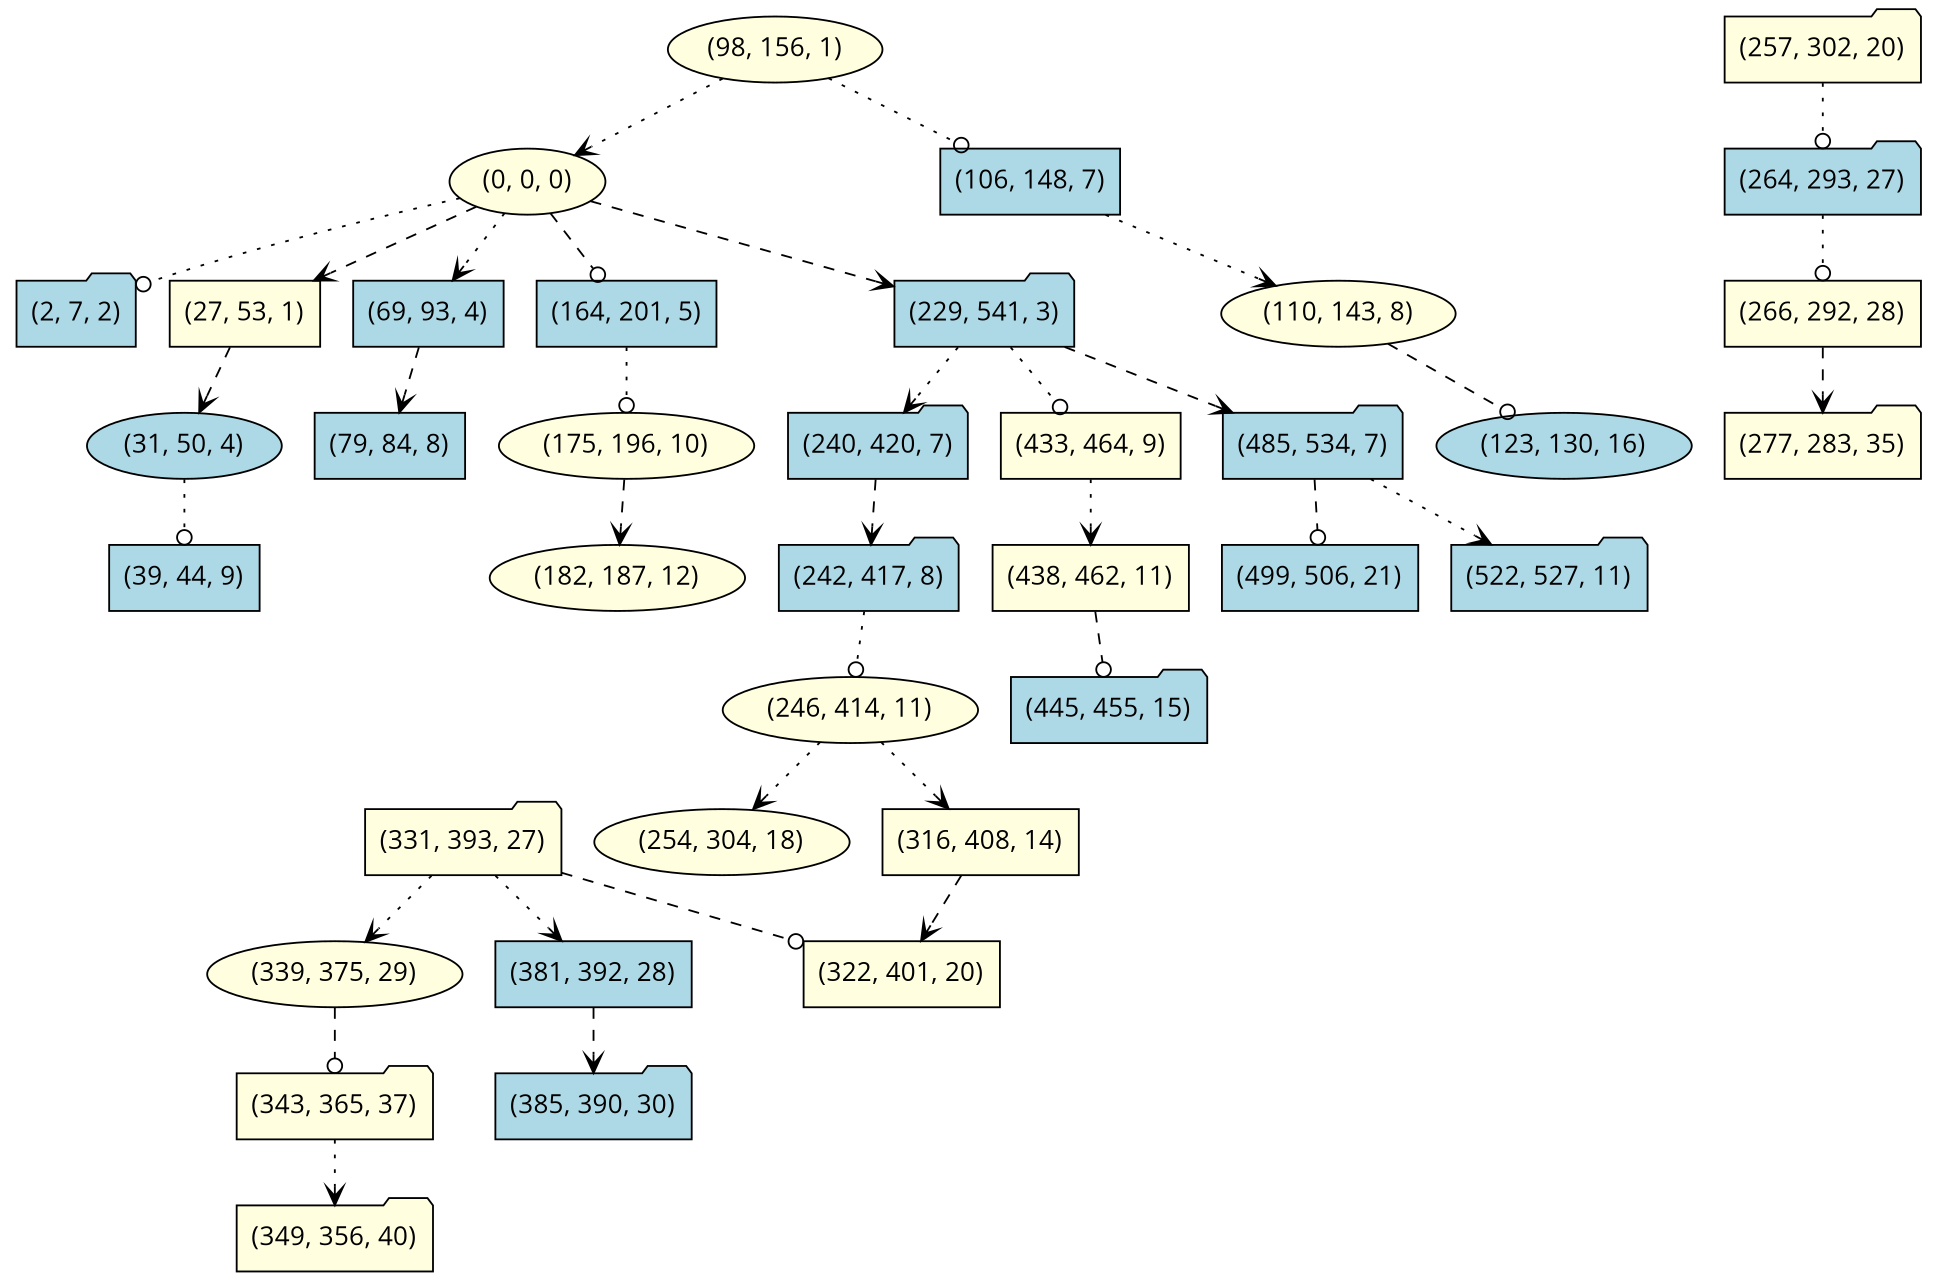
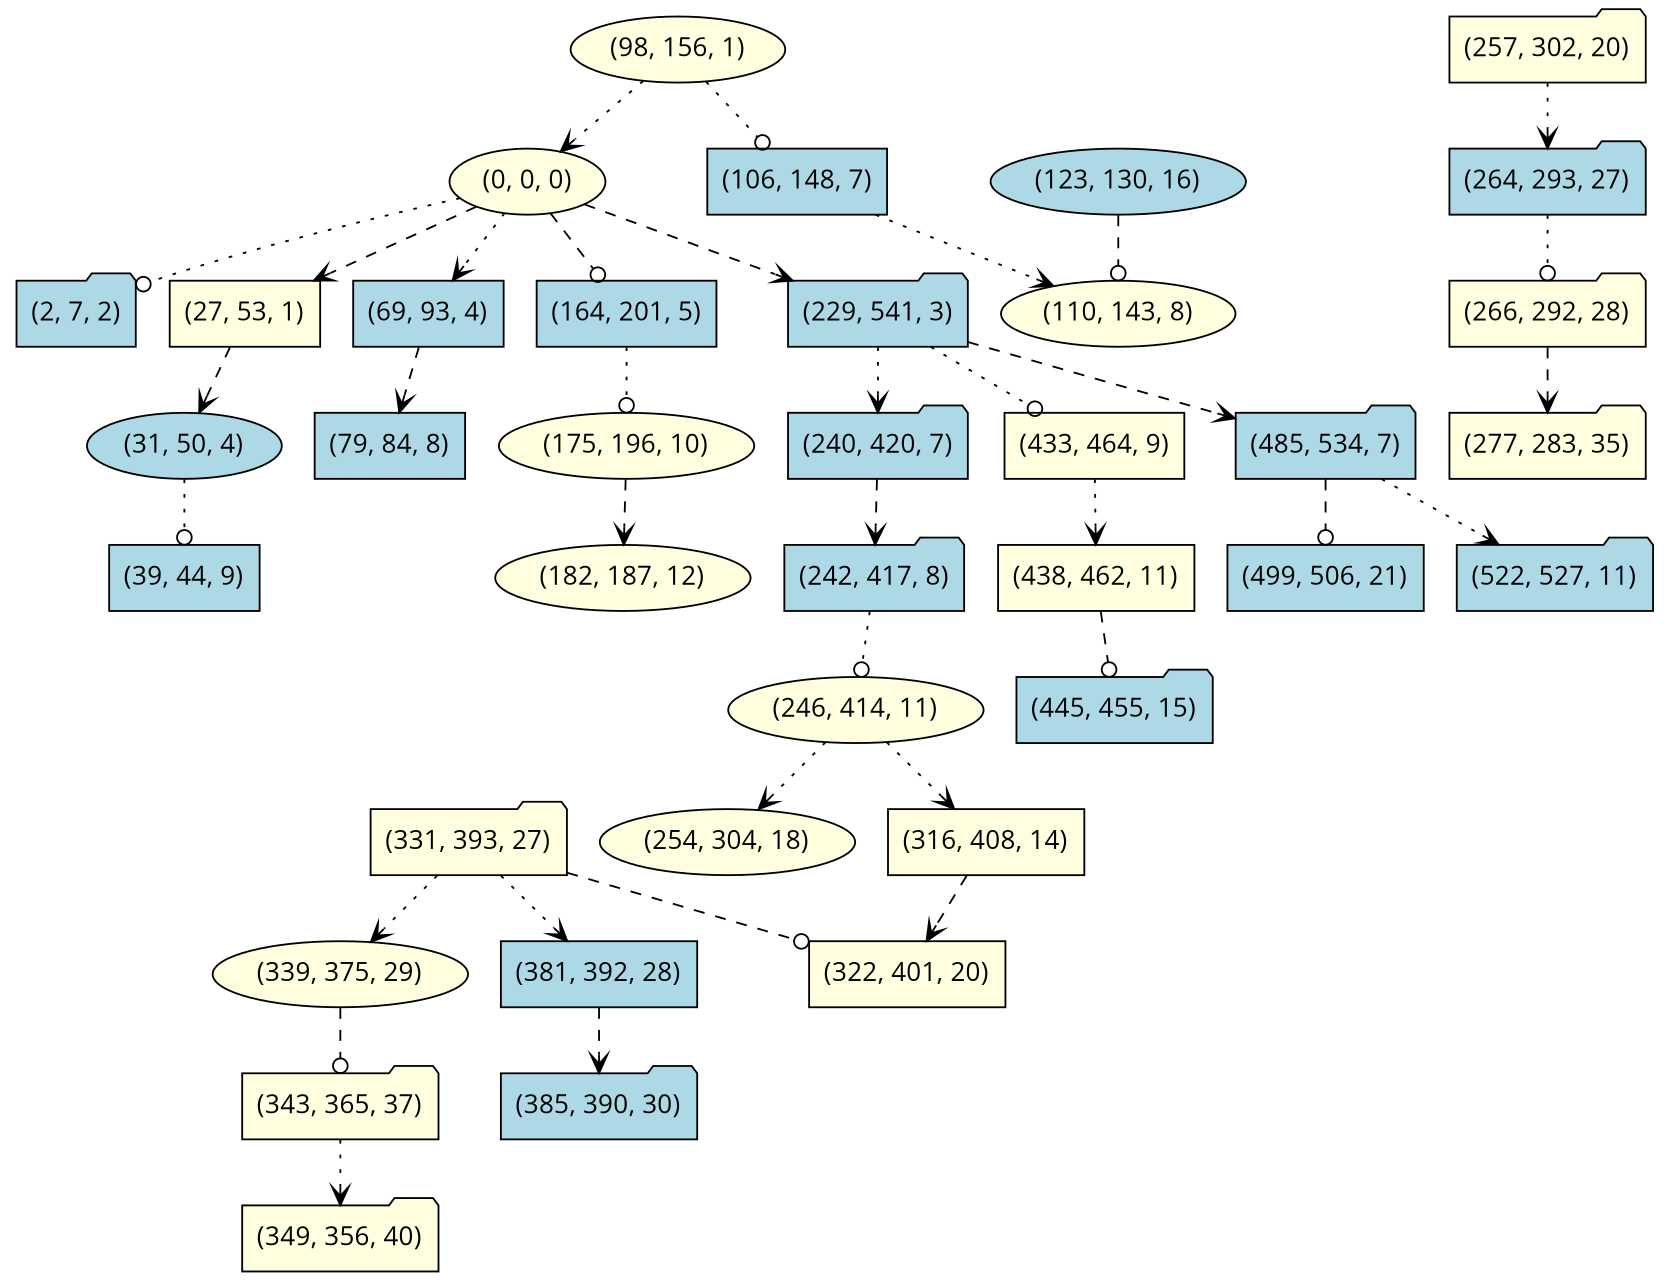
(1823, 108) -> (1548, 107)
(1823, 314) -> (1548, 314)
(1445, 376) -> (1118, 240)
